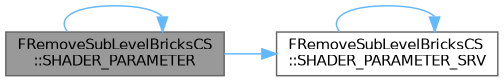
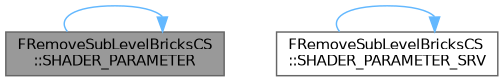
(243, 54) -> none
